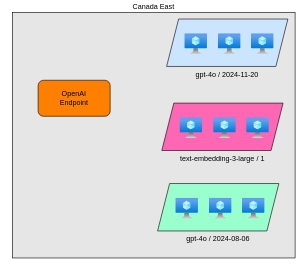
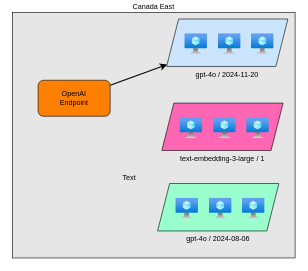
none -> (136, 76)
none -> (129, 178)
